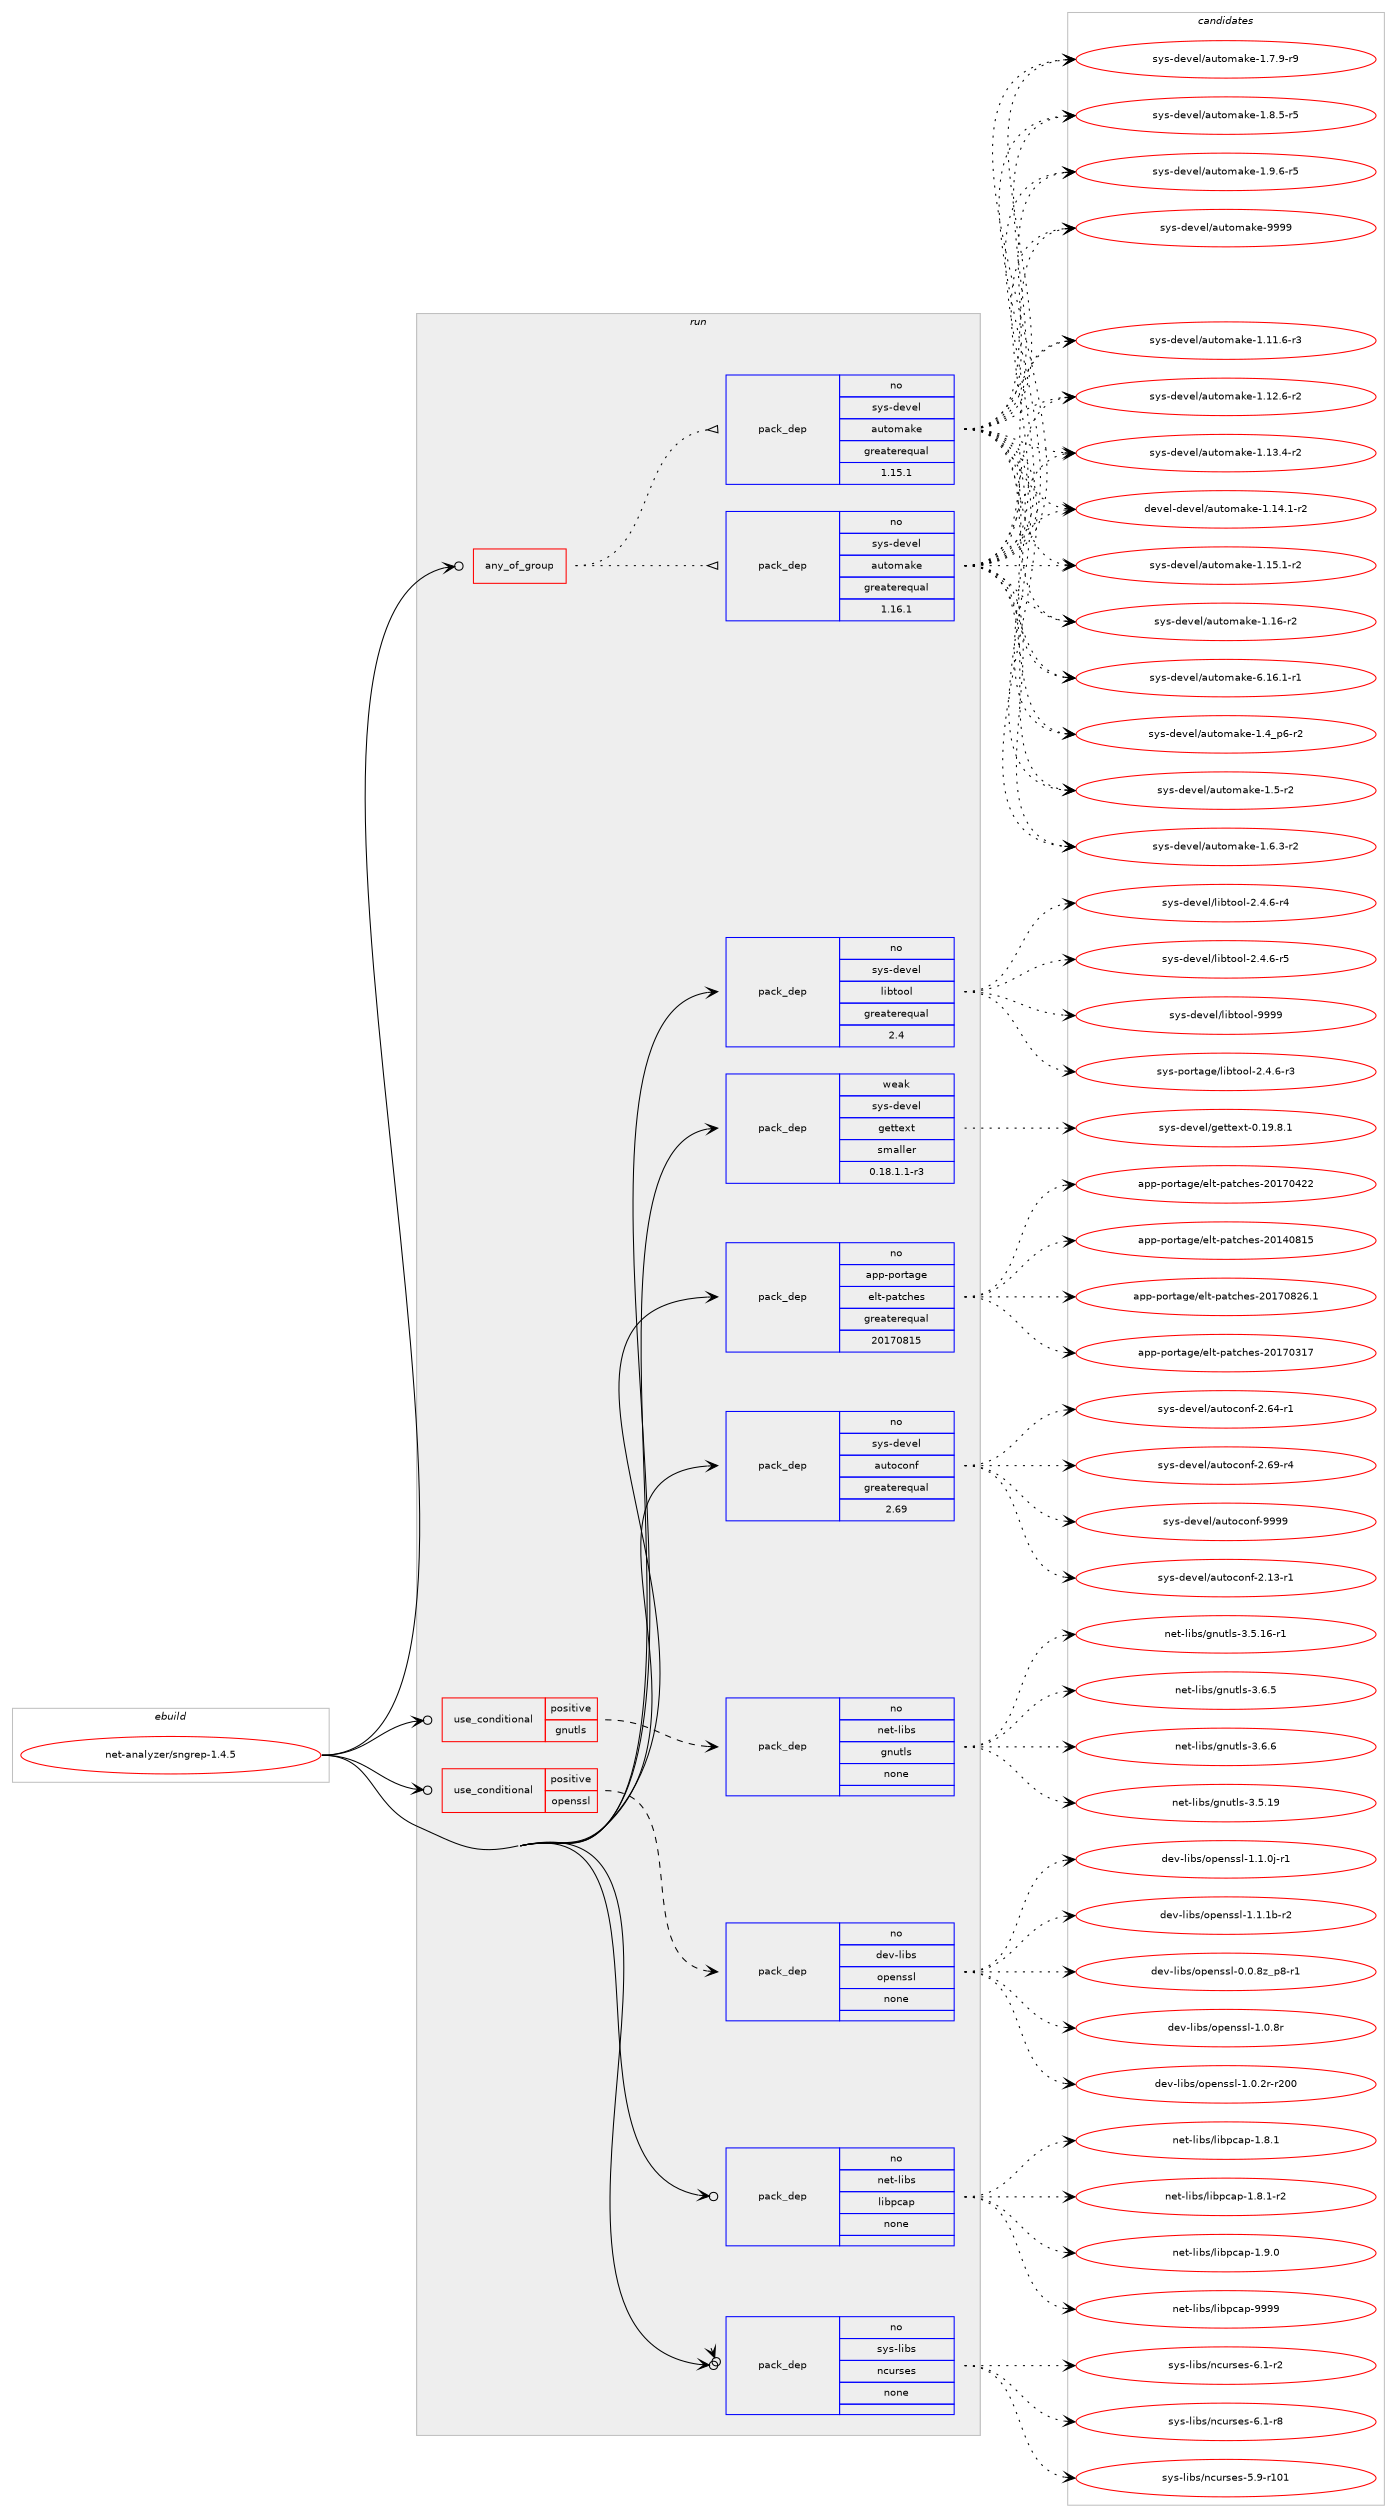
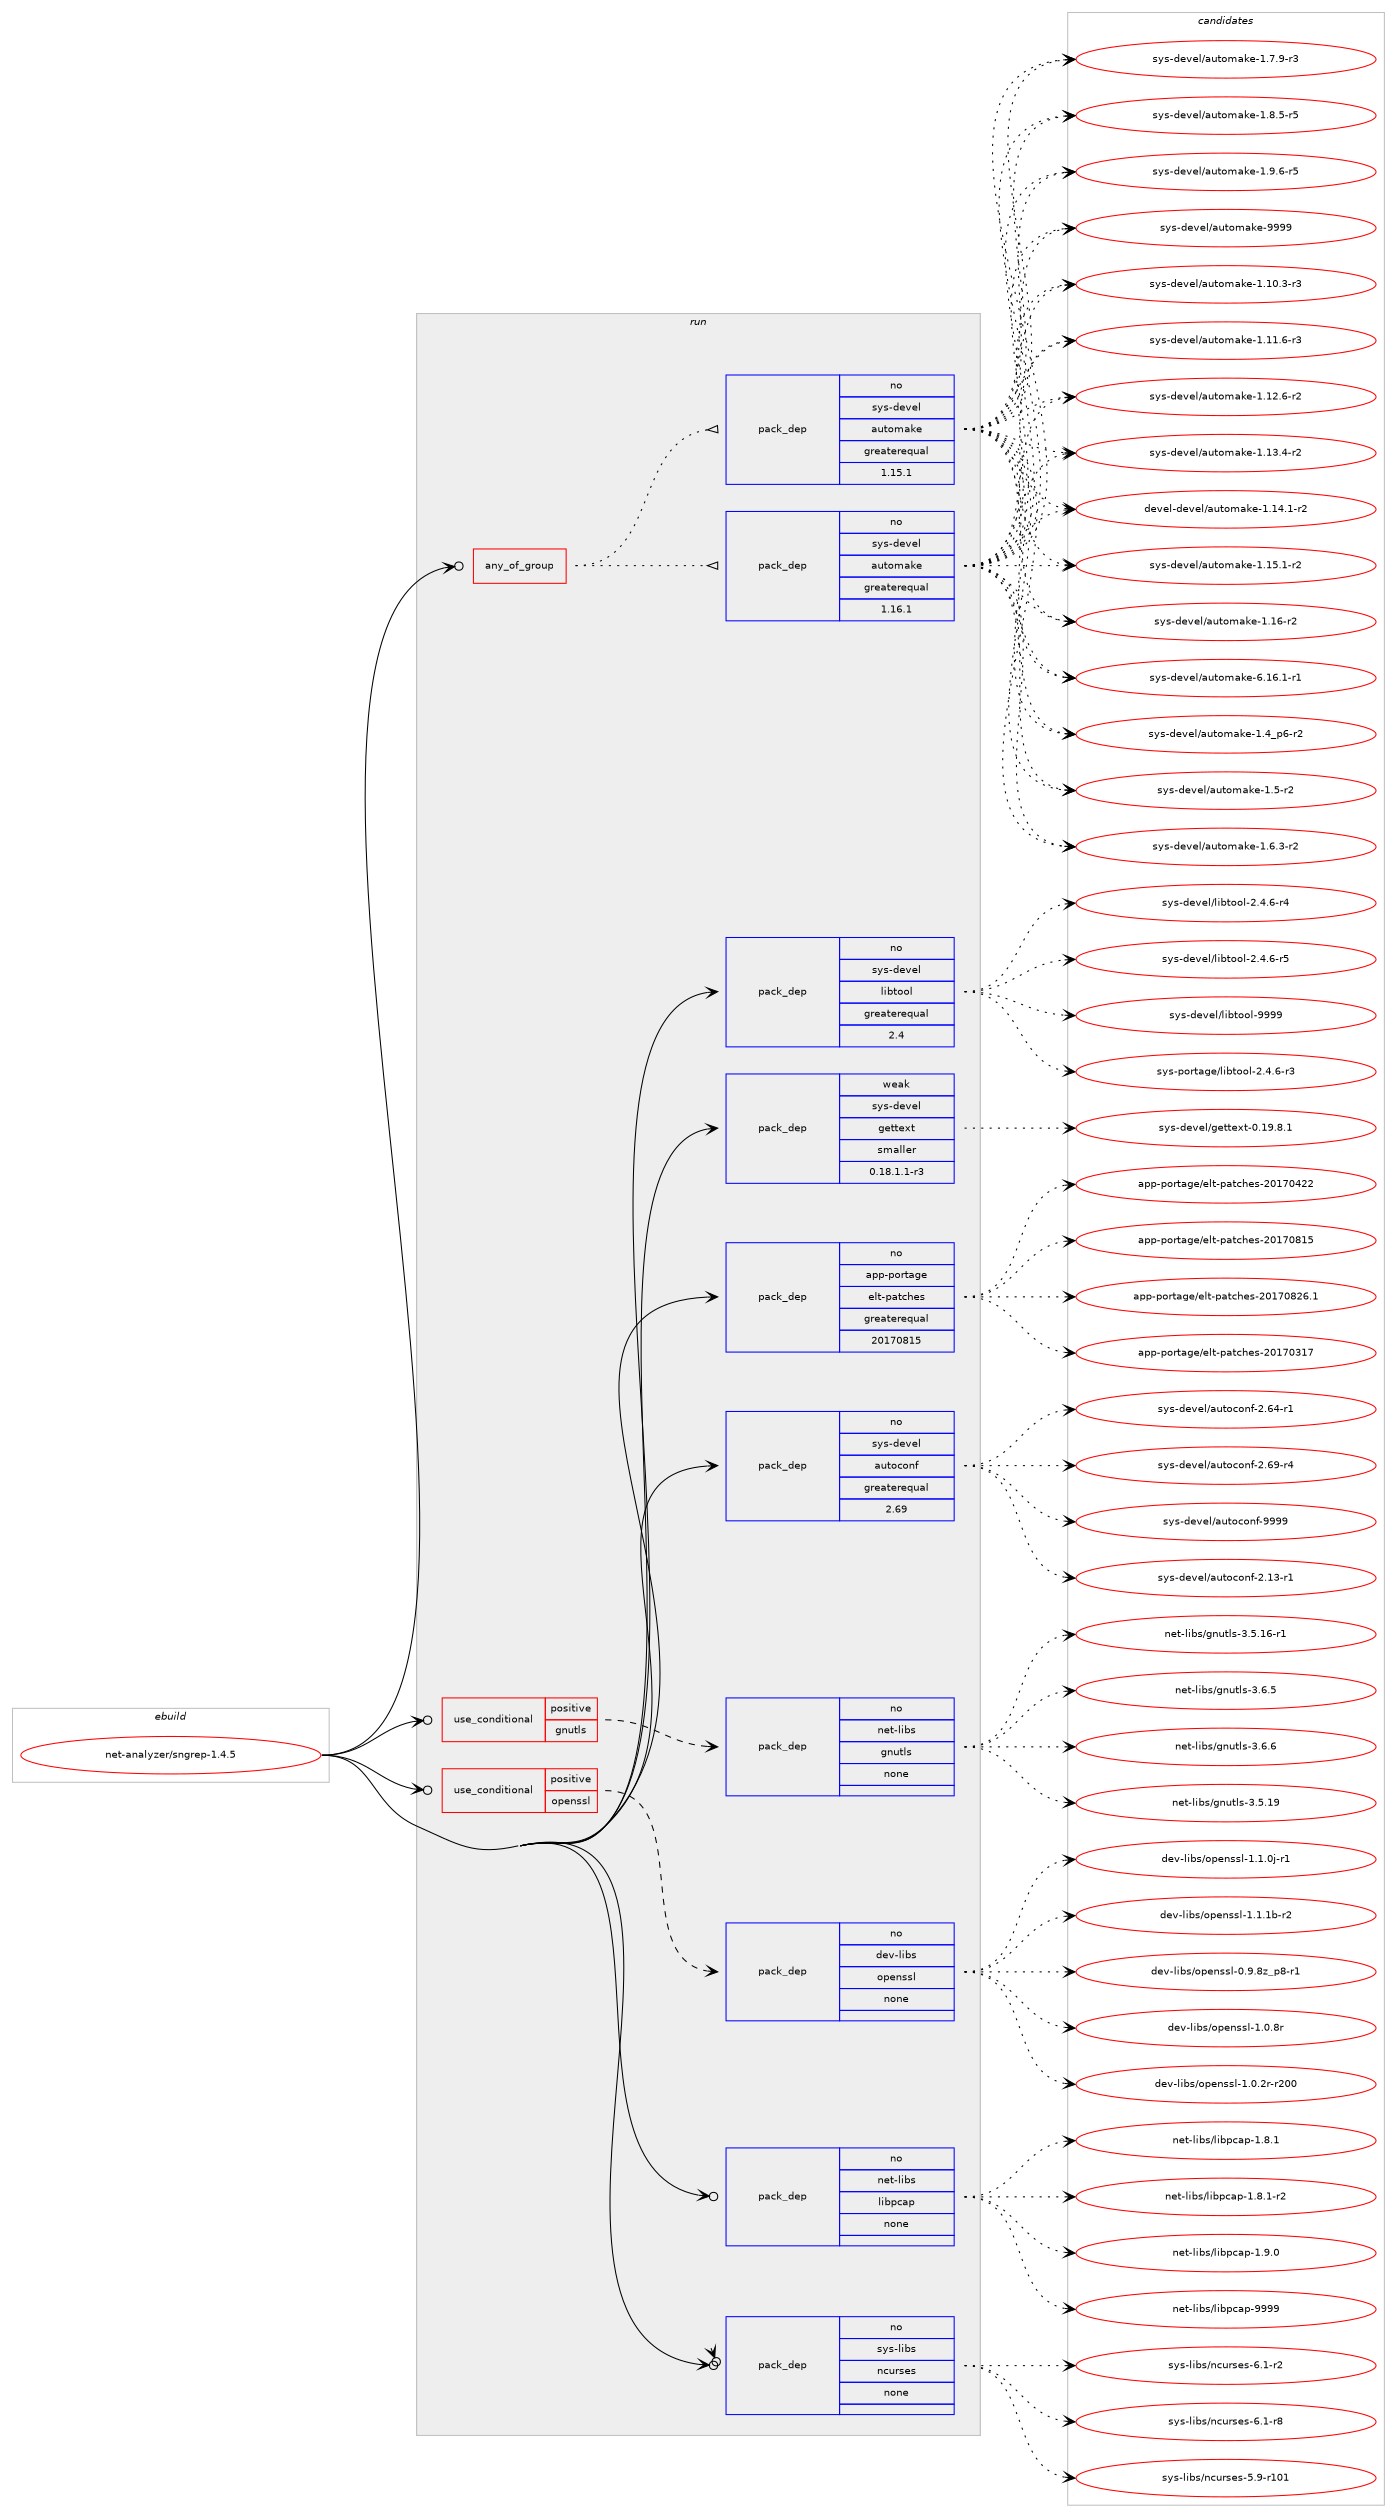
(1226, 59) -> (1226, 59)
none -> (1226, 284)
(1226, 1241) -> (1226, 1241)
(1226, 1972) -> (1226, 1972)
